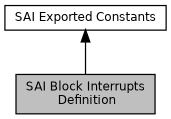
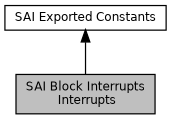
(86, 94) -> (86, 94)
